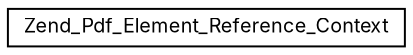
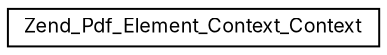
(206, 28) -> (194, 28)
